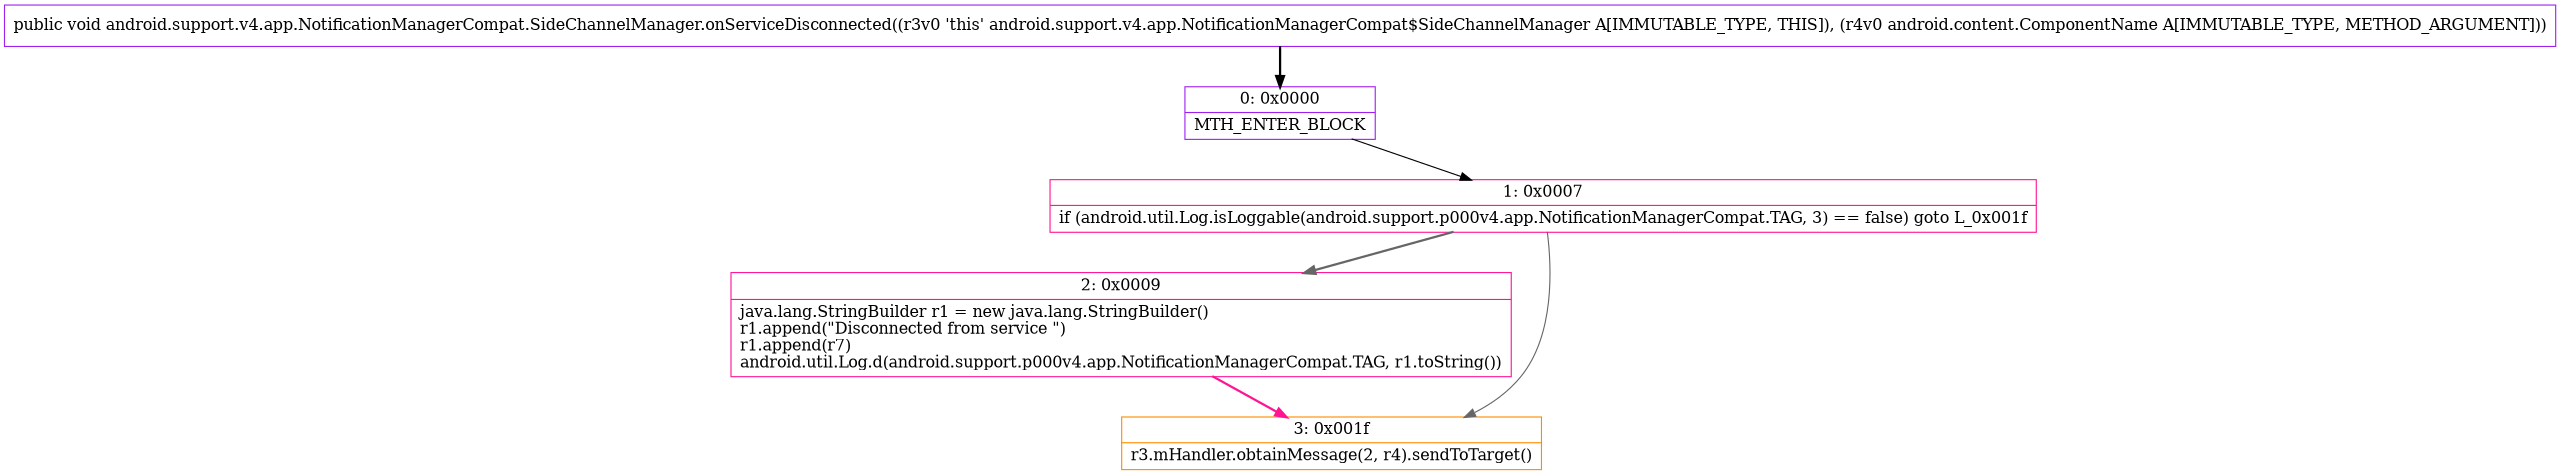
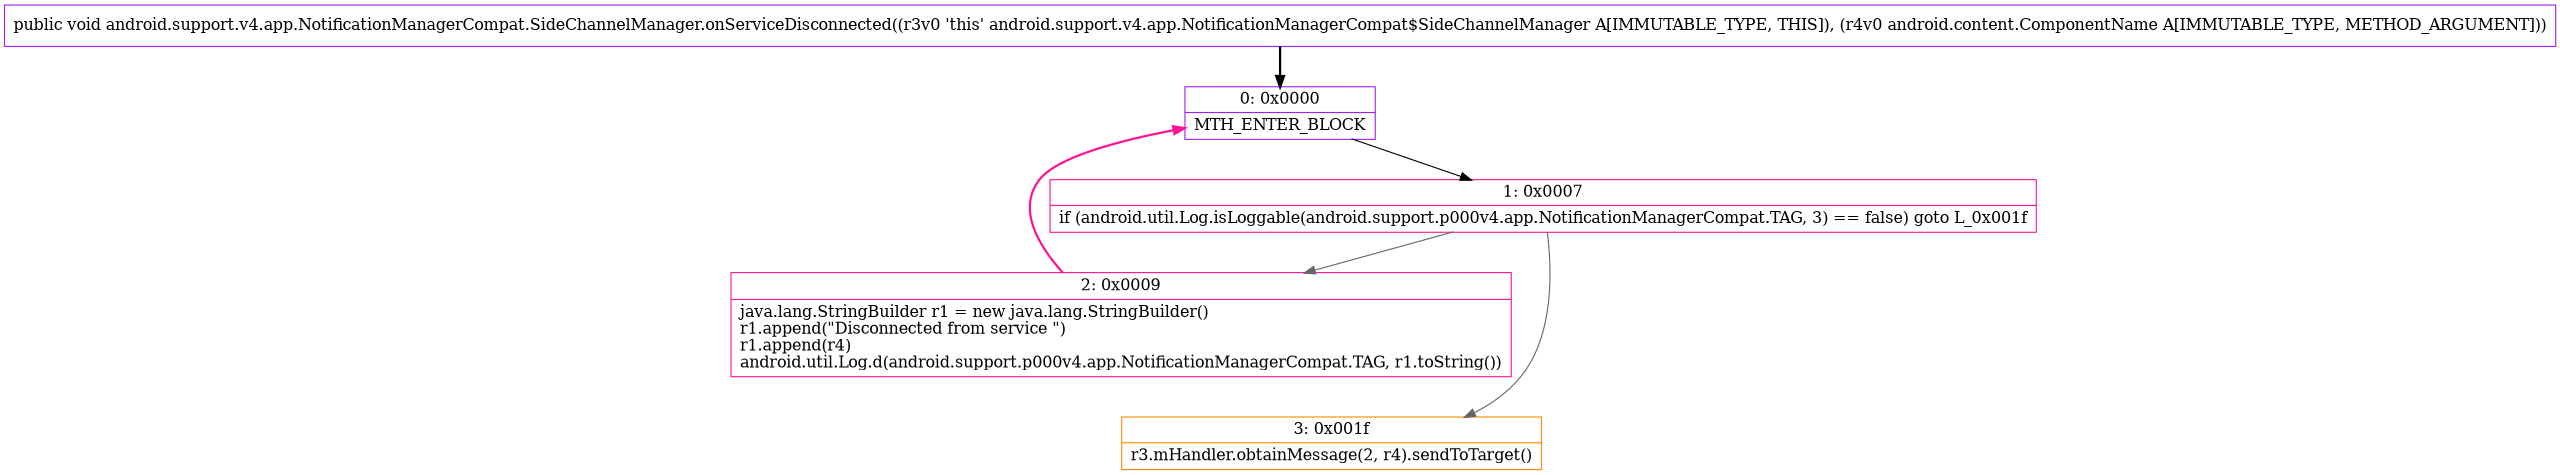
(1384, 251) -> (1384, 251)
(796, 346) -> (796, 346)
(1244, 394) -> (1055, 167)
